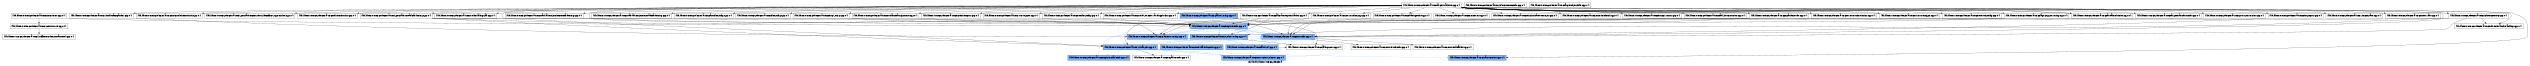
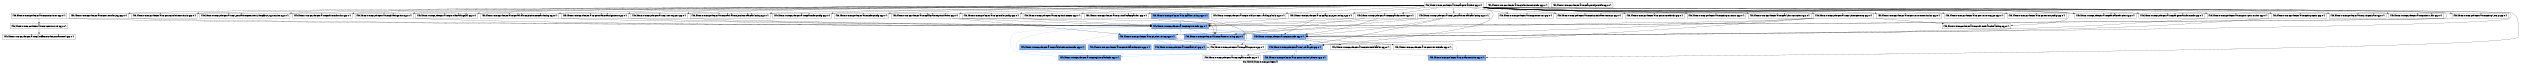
none -> (1053, 47)
